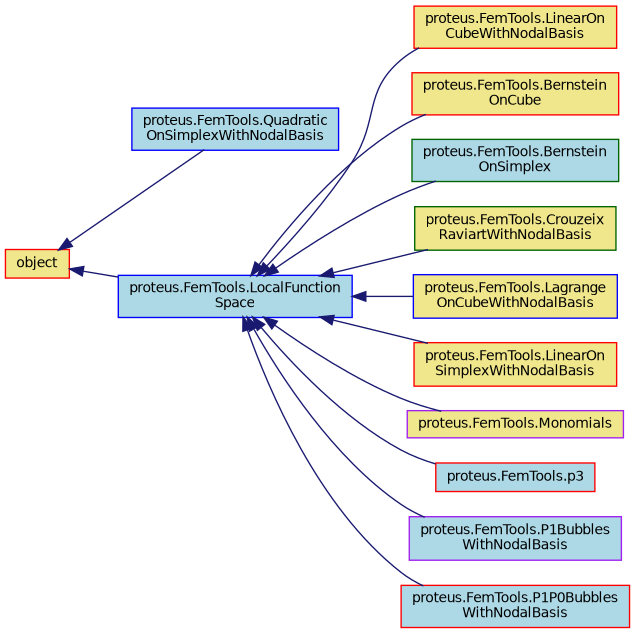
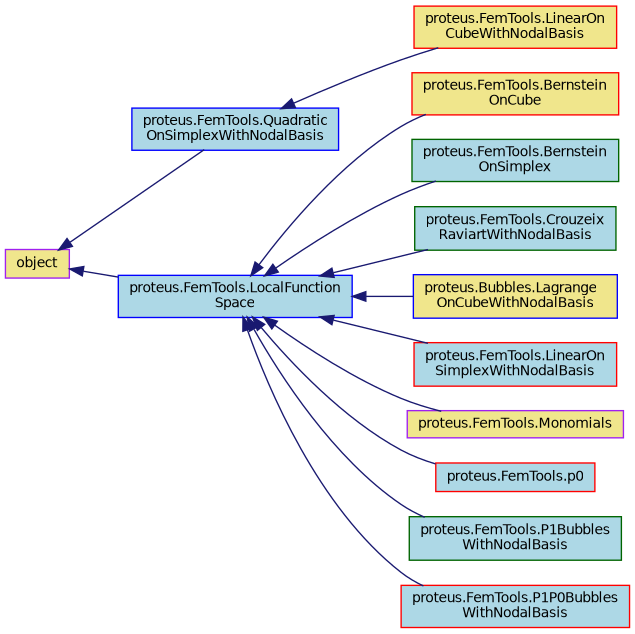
(362, 143) -> (365, 73)
(515, 228) -> (515, 228)
(37, 264) -> (37, 264)
(515, 296) -> (515, 296)
(515, 364) -> (515, 364)
(515, 477) -> (515, 477)
(515, 538) -> (515, 538)
